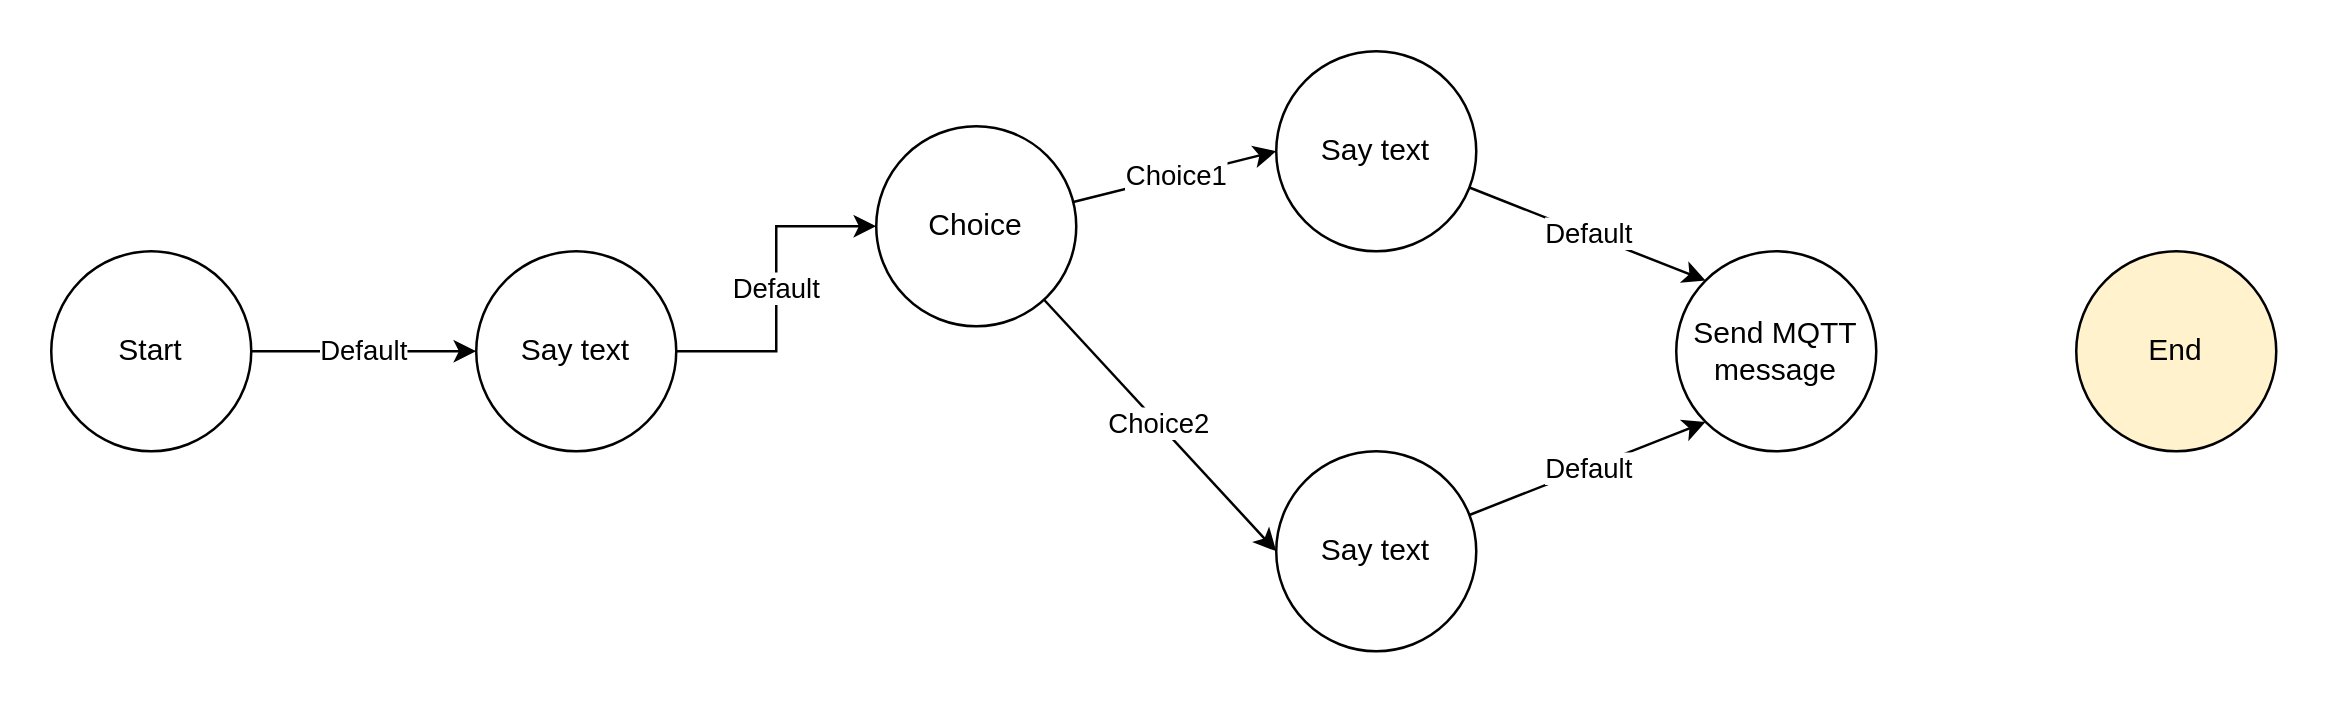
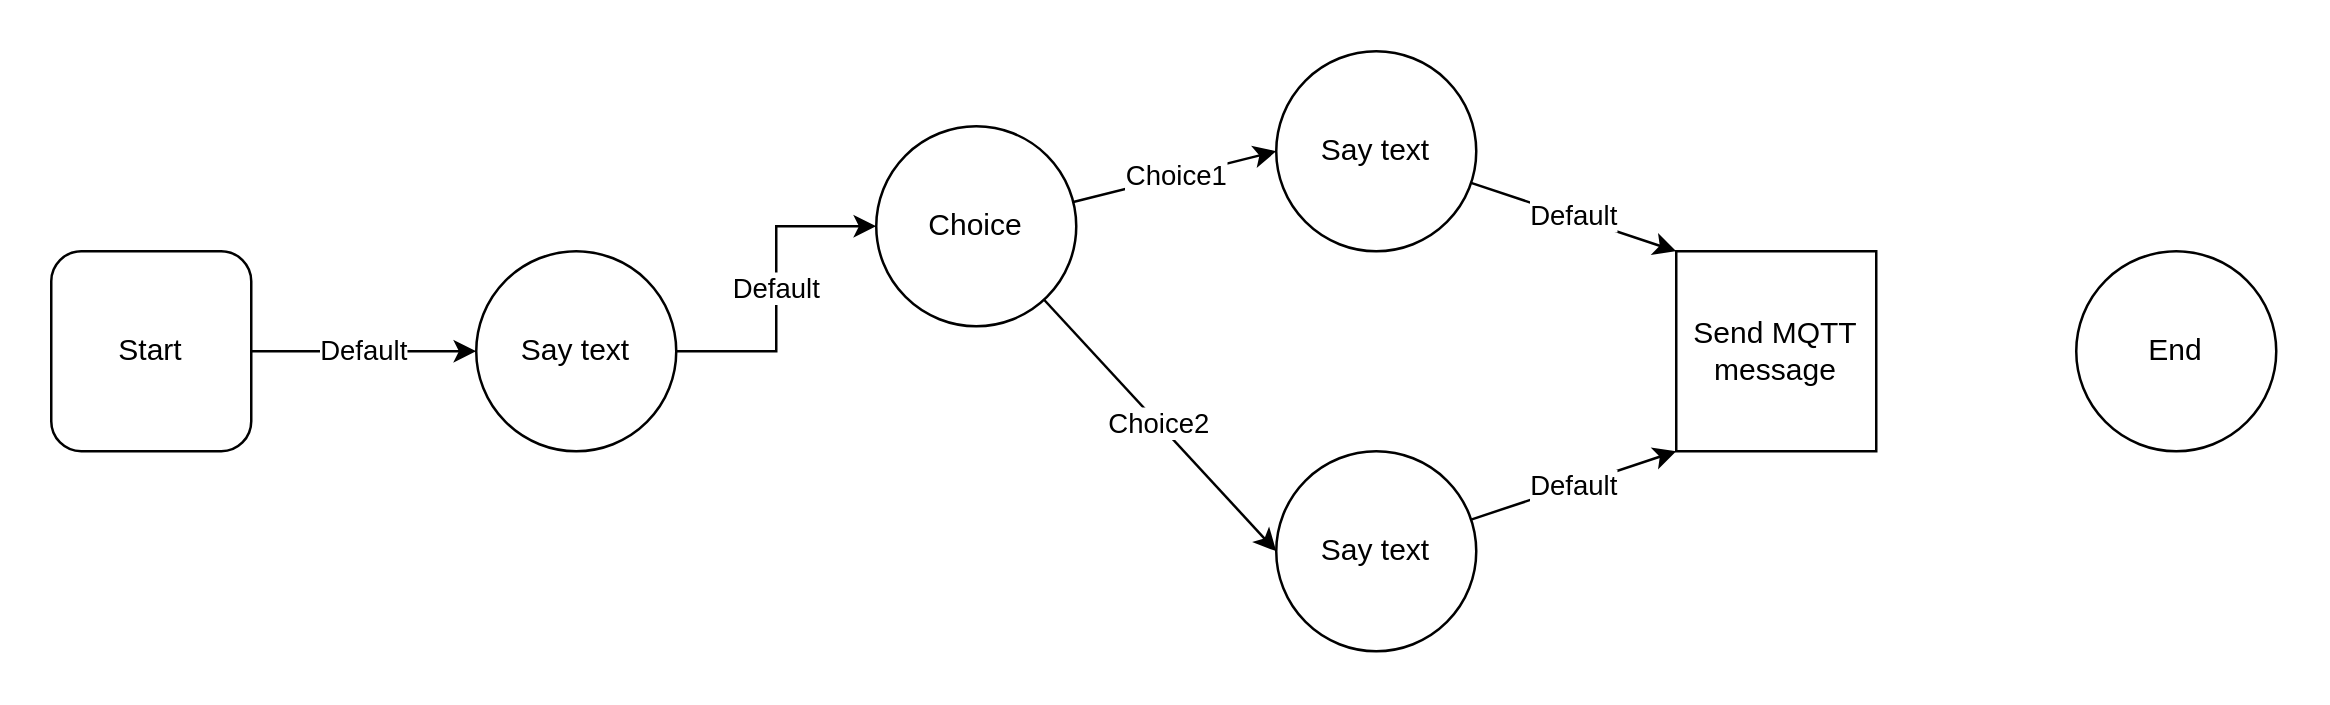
(151, 351) -> (151, 351)
(1776, 351) -> (1776, 351)
(2176, 351) -> (2176, 351)
